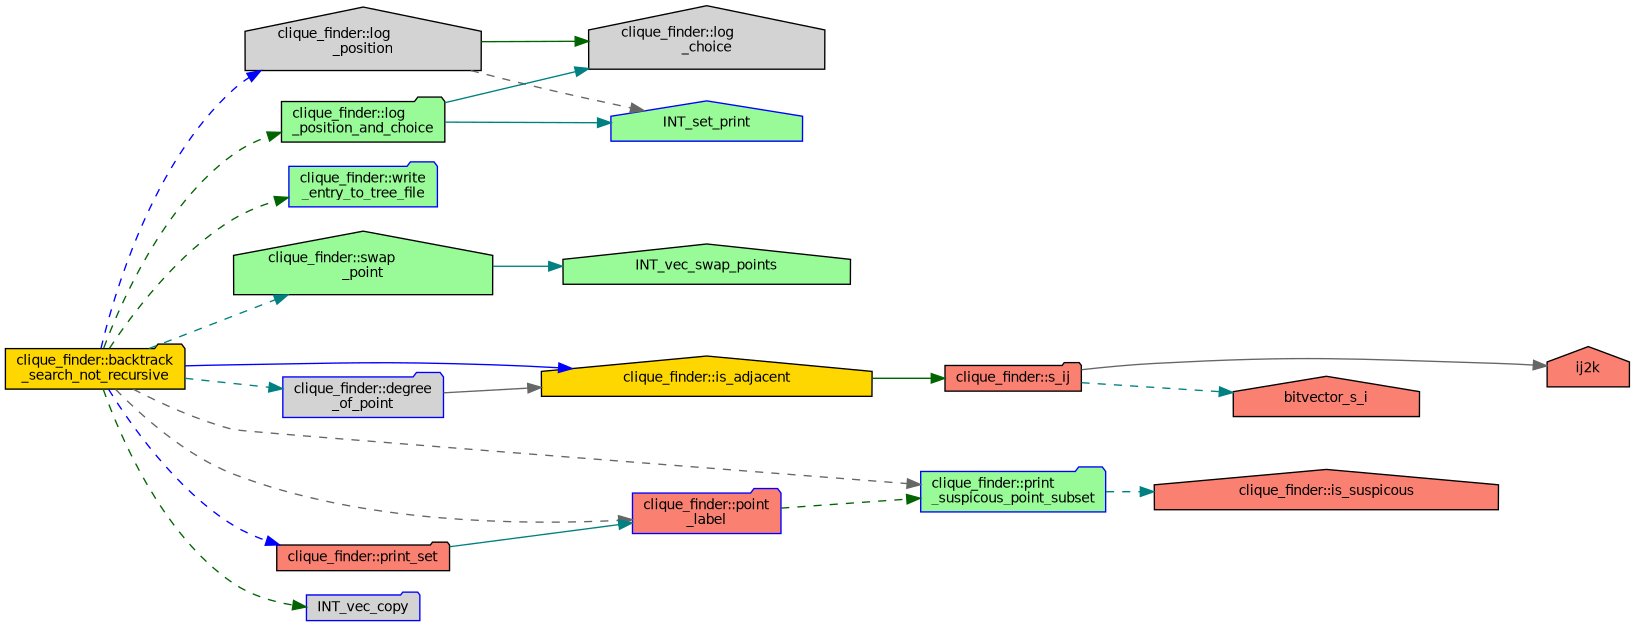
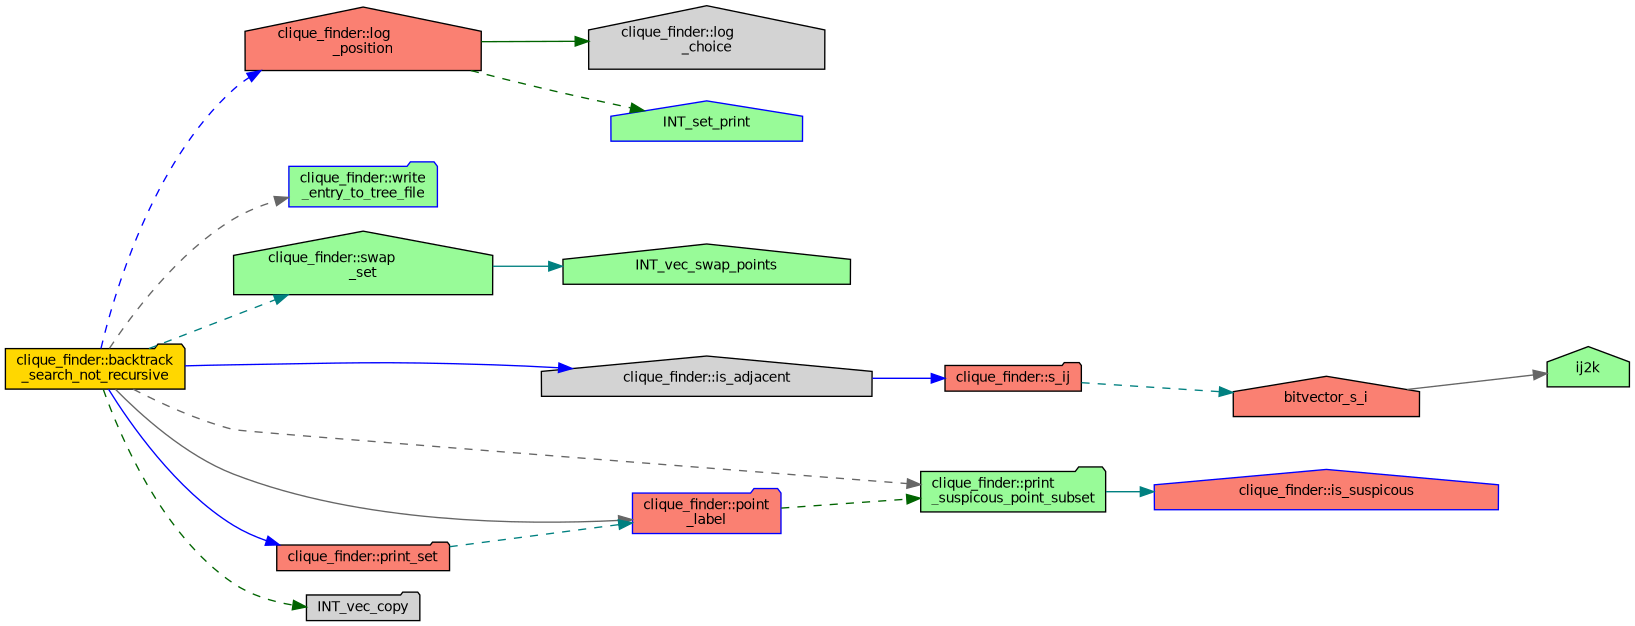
(363, 42) -> (363, 42)
(551, 90) -> (551, 90)
(363, 122) -> none
(181, 261) -> (181, 261)
(363, 266) -> (363, 266)
(1307, 359) -> (1470, 382)
(1588, 369) -> (1588, 369)
(707, 378) -> (707, 378)
(902, 378) -> (902, 378)
(363, 397) -> none
(176, 477) -> (176, 477)
(1013, 492) -> (1013, 492)
(1123, 492) -> (1123, 492)
(1326, 492) -> (1326, 492)
(351, 506) -> (351, 506)
(534, 536) -> (534, 536)
(363, 608) -> (363, 608)
